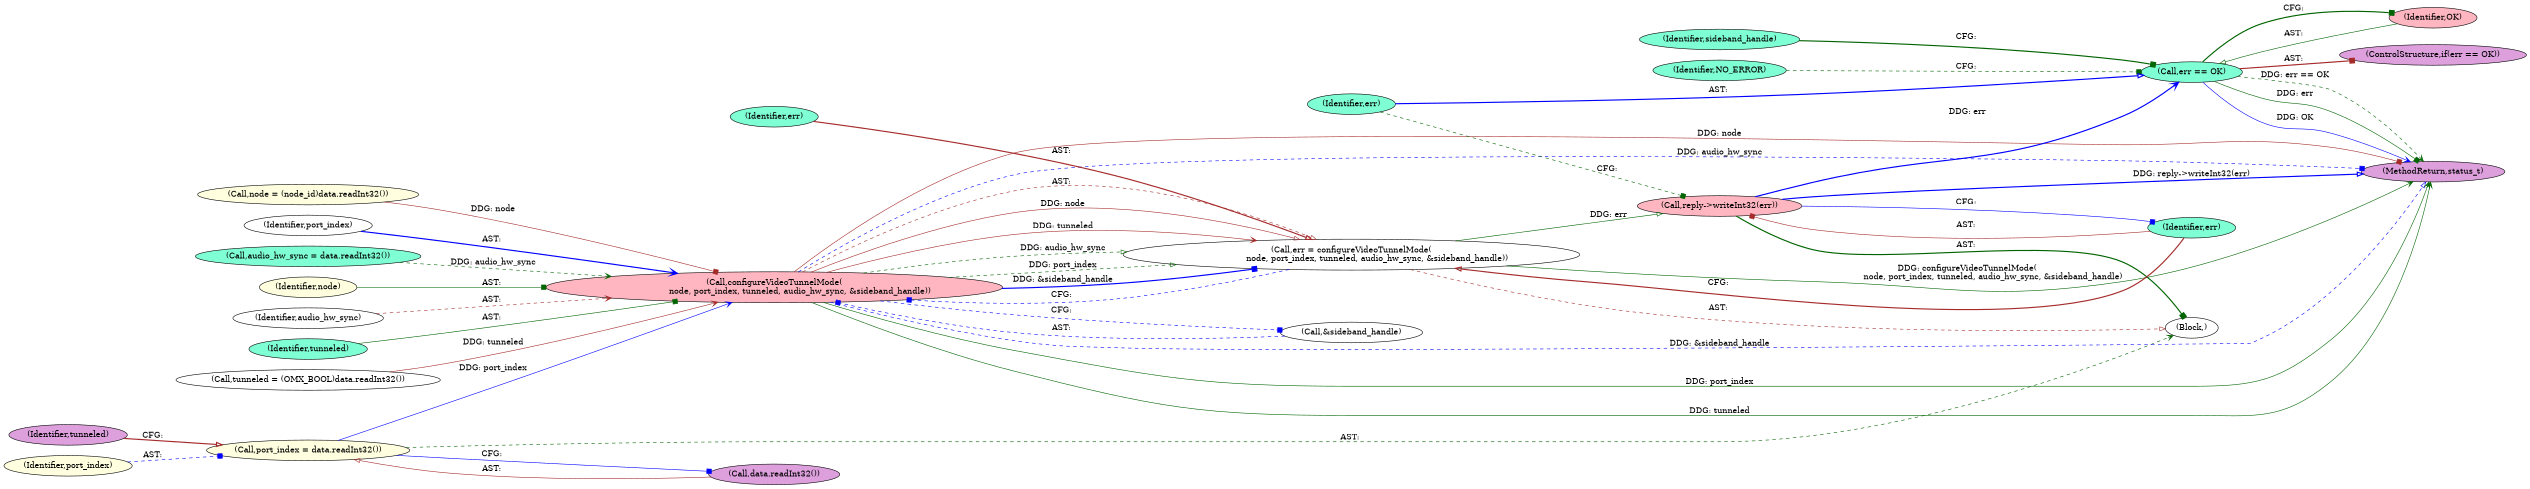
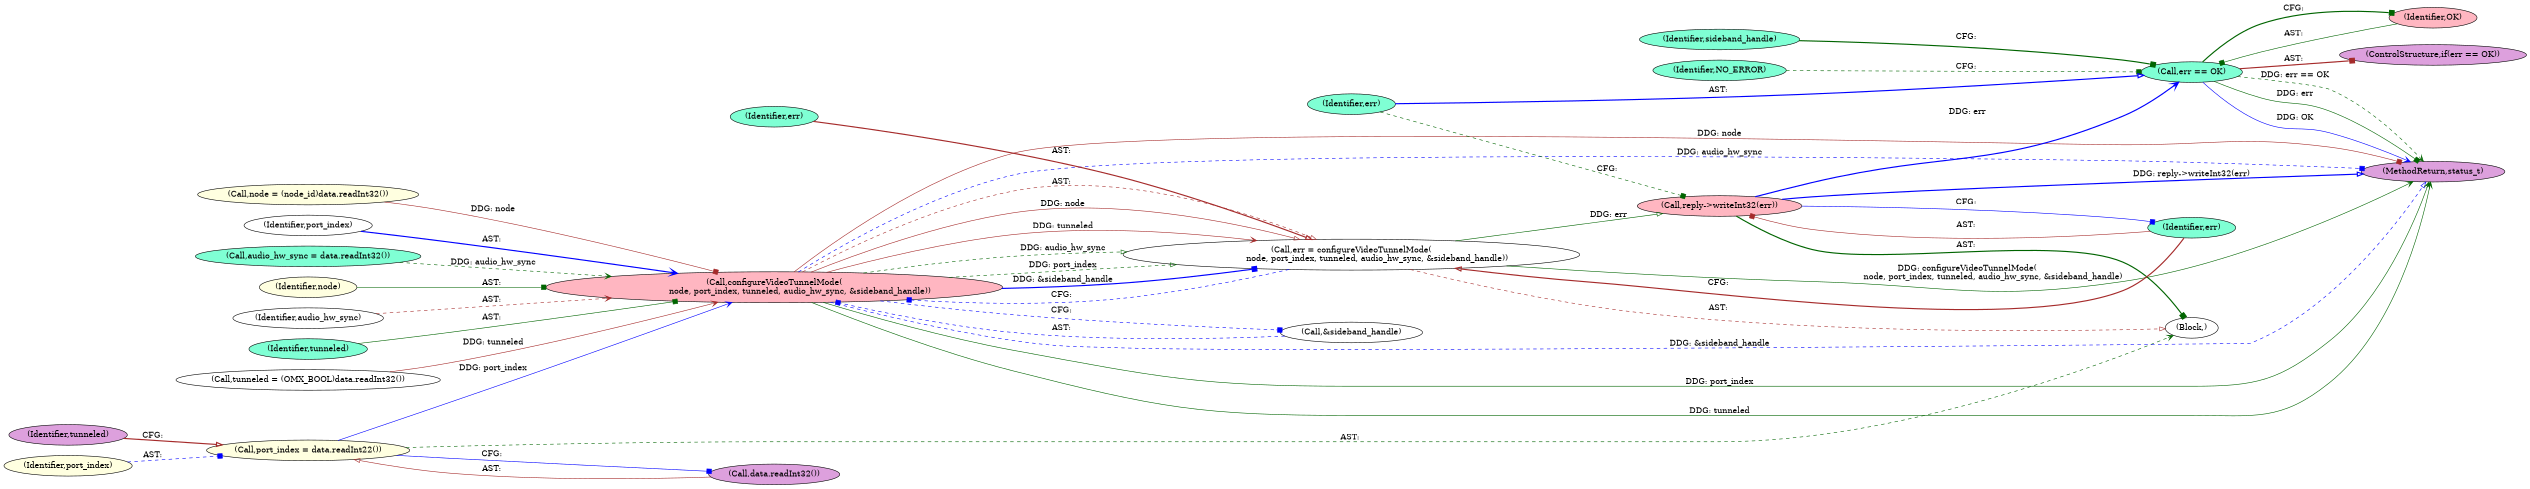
(2311, 41) -> (2311, 41)
(308, 450) -> (308, 450)
